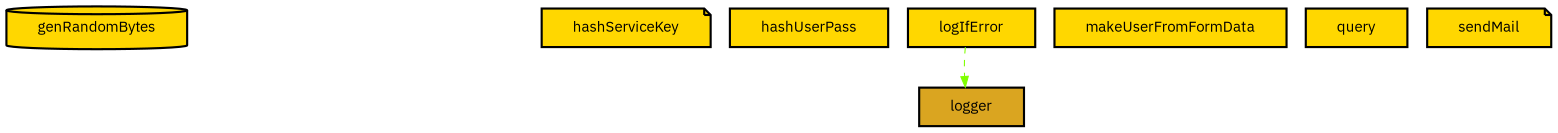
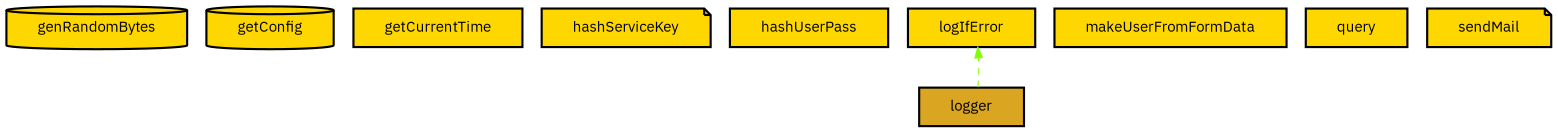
none -> (270, 28)
none -> (438, 28)
(964, 62) -> (979, 73)
